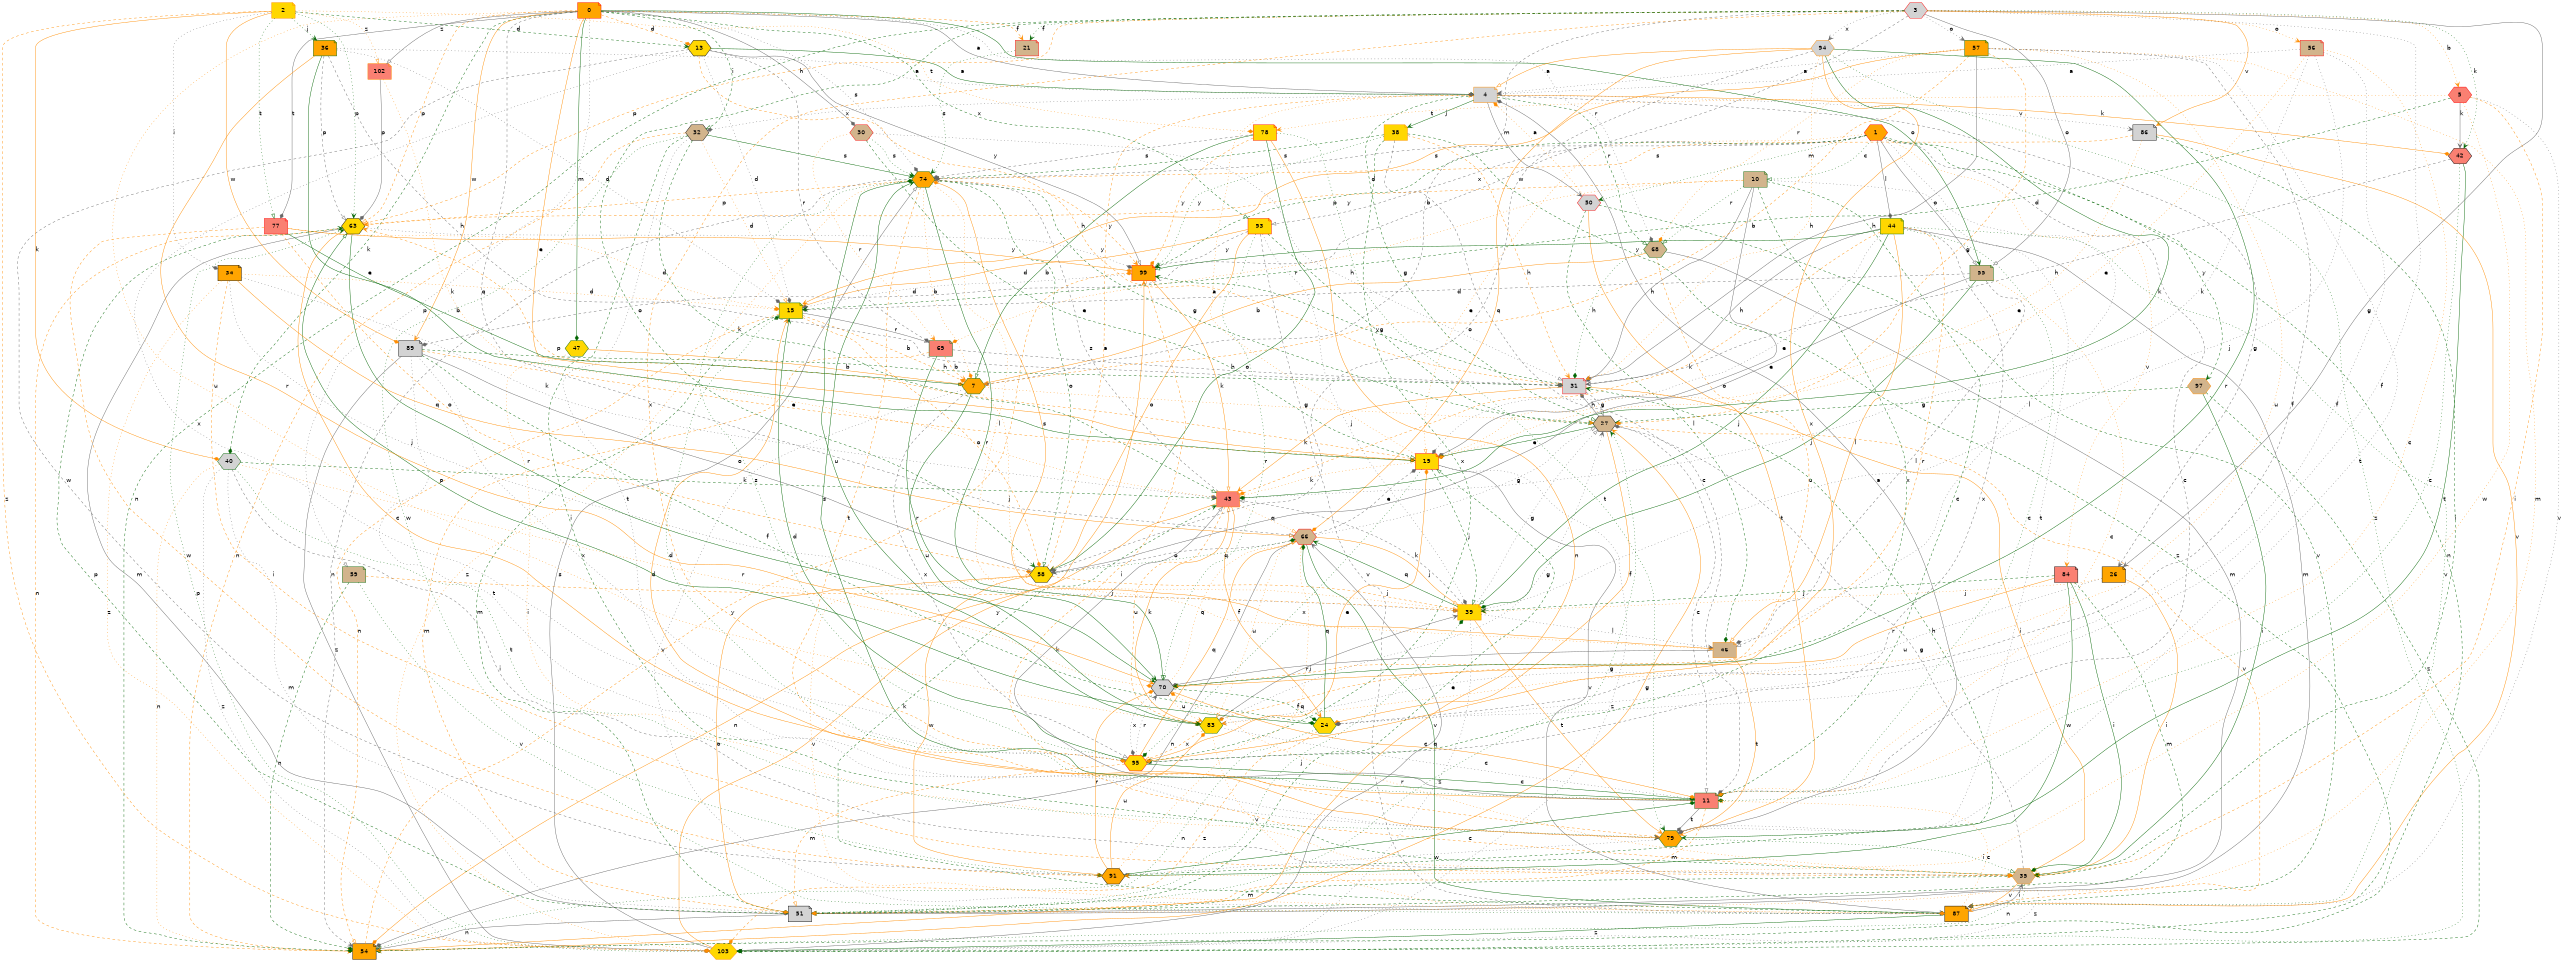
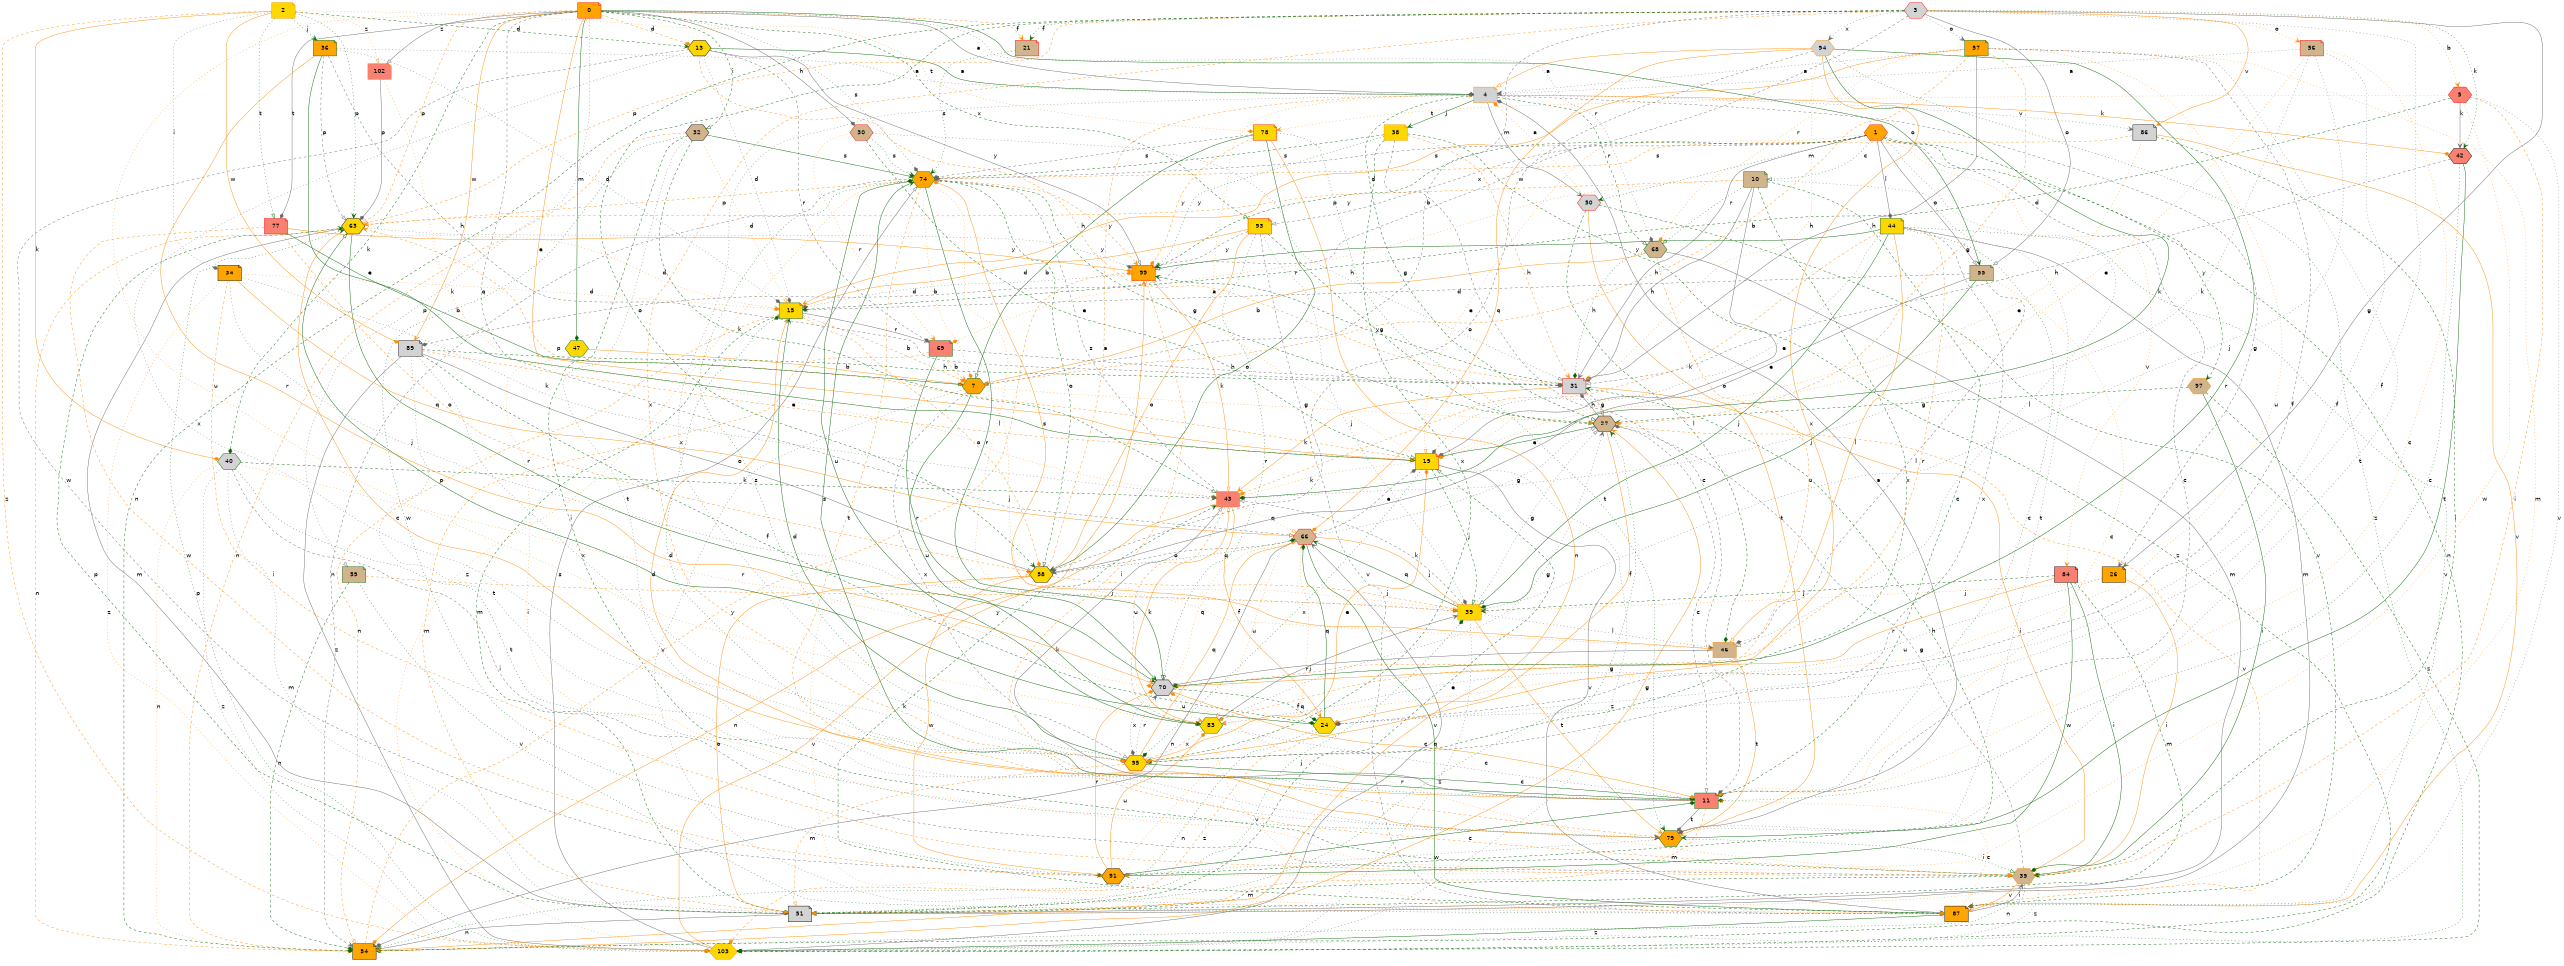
(1092, 101) -> (729, 227)
(1734, 309) -> (1713, 220)
